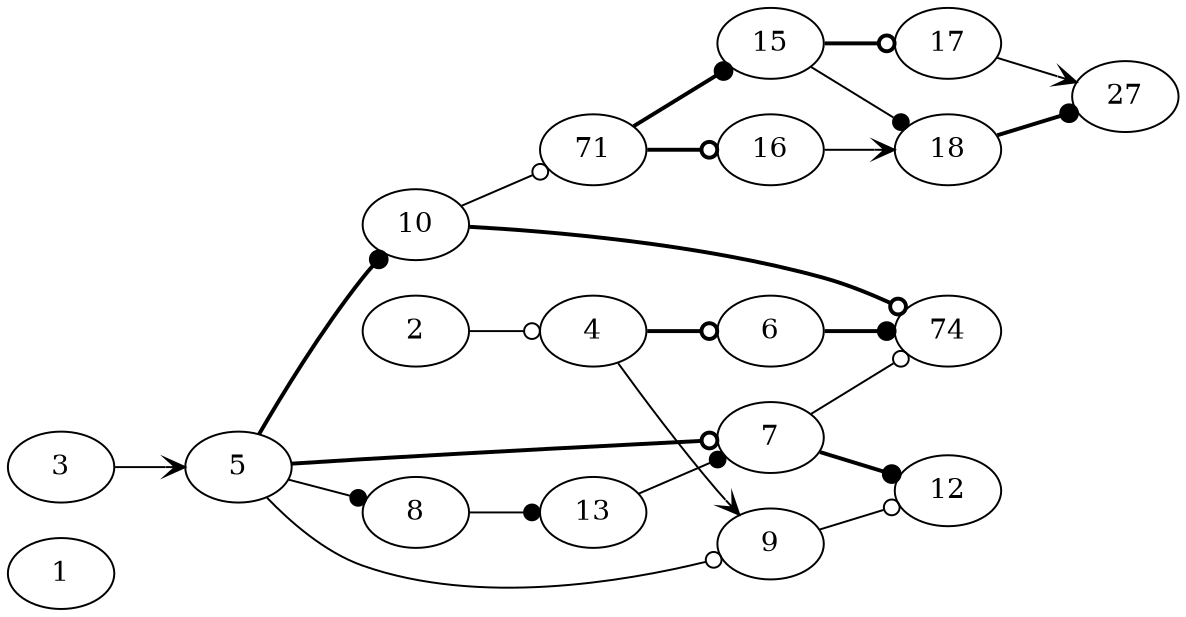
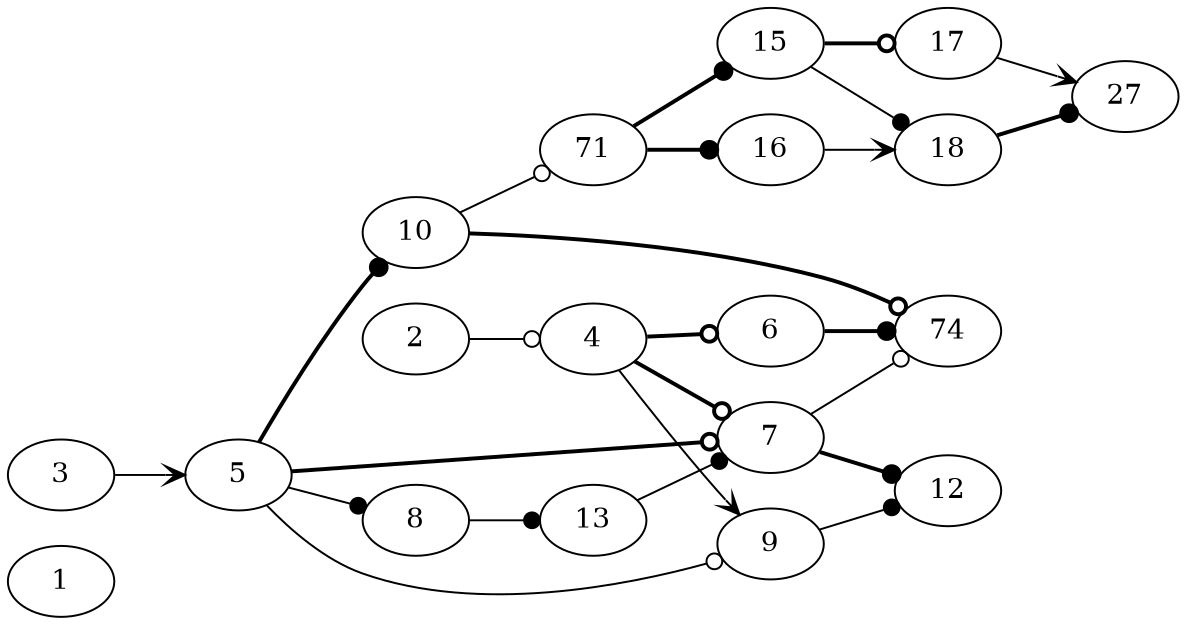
(674, 150) -> (674, 150)
none -> (675, 384)
(852, 520) -> (852, 520)
